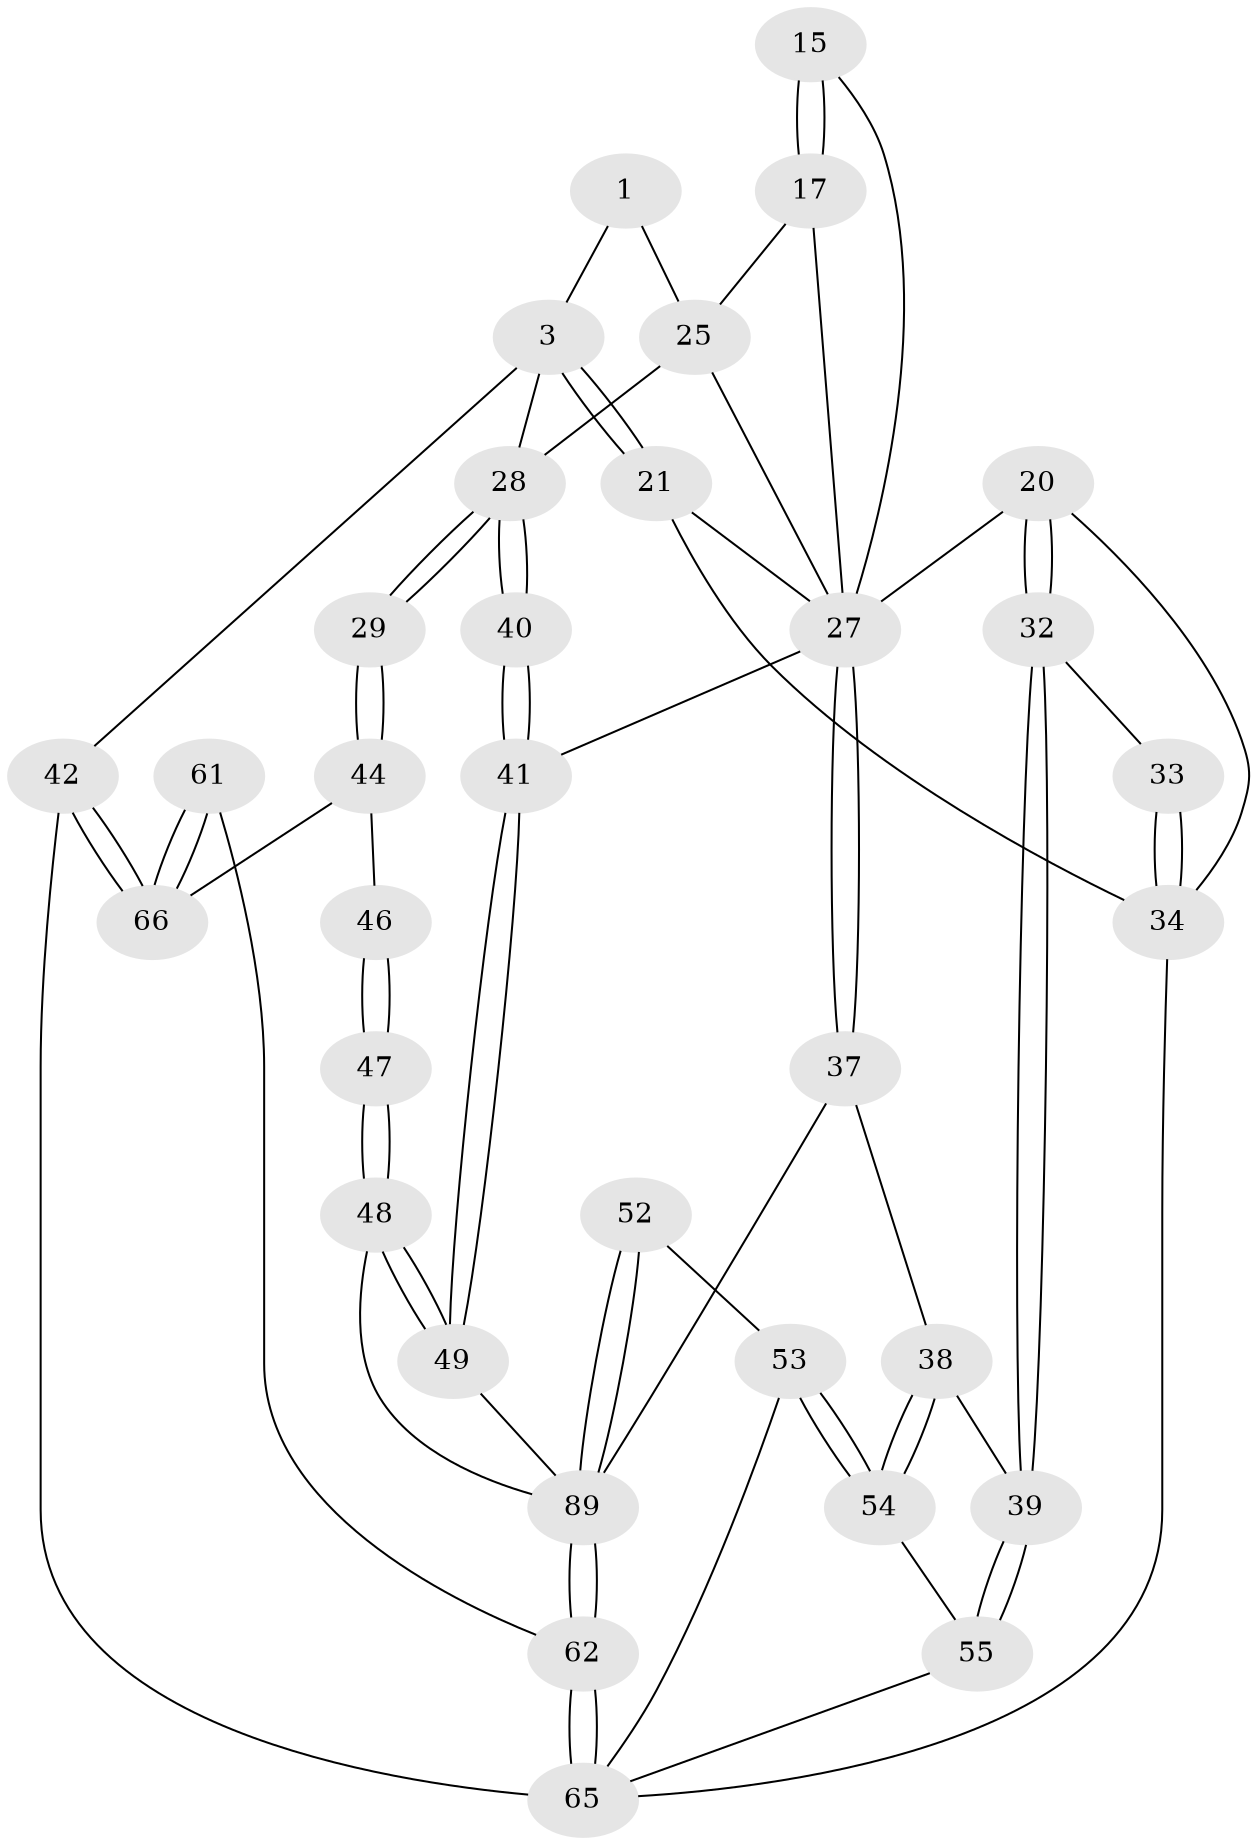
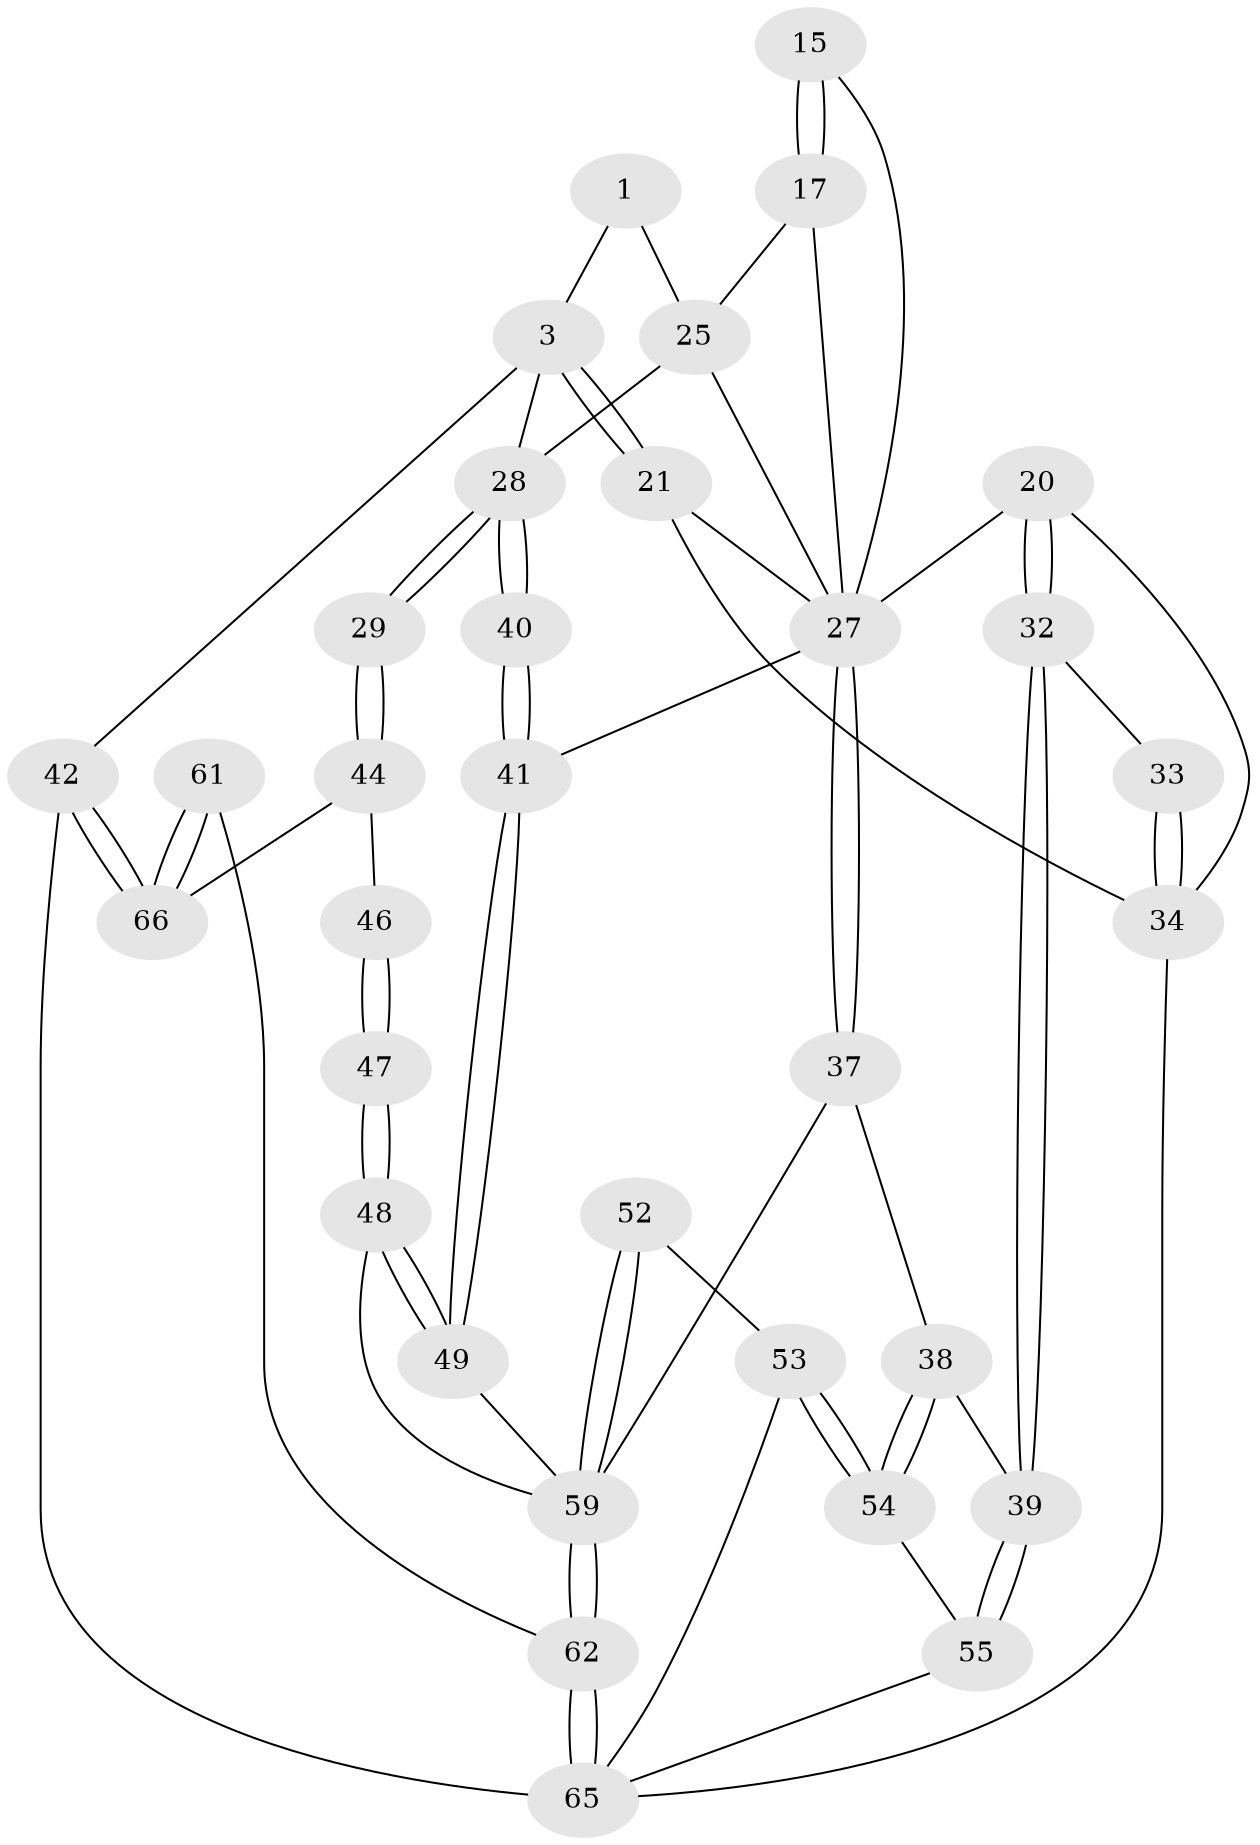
(583, 1508) -> (583, 1508)
